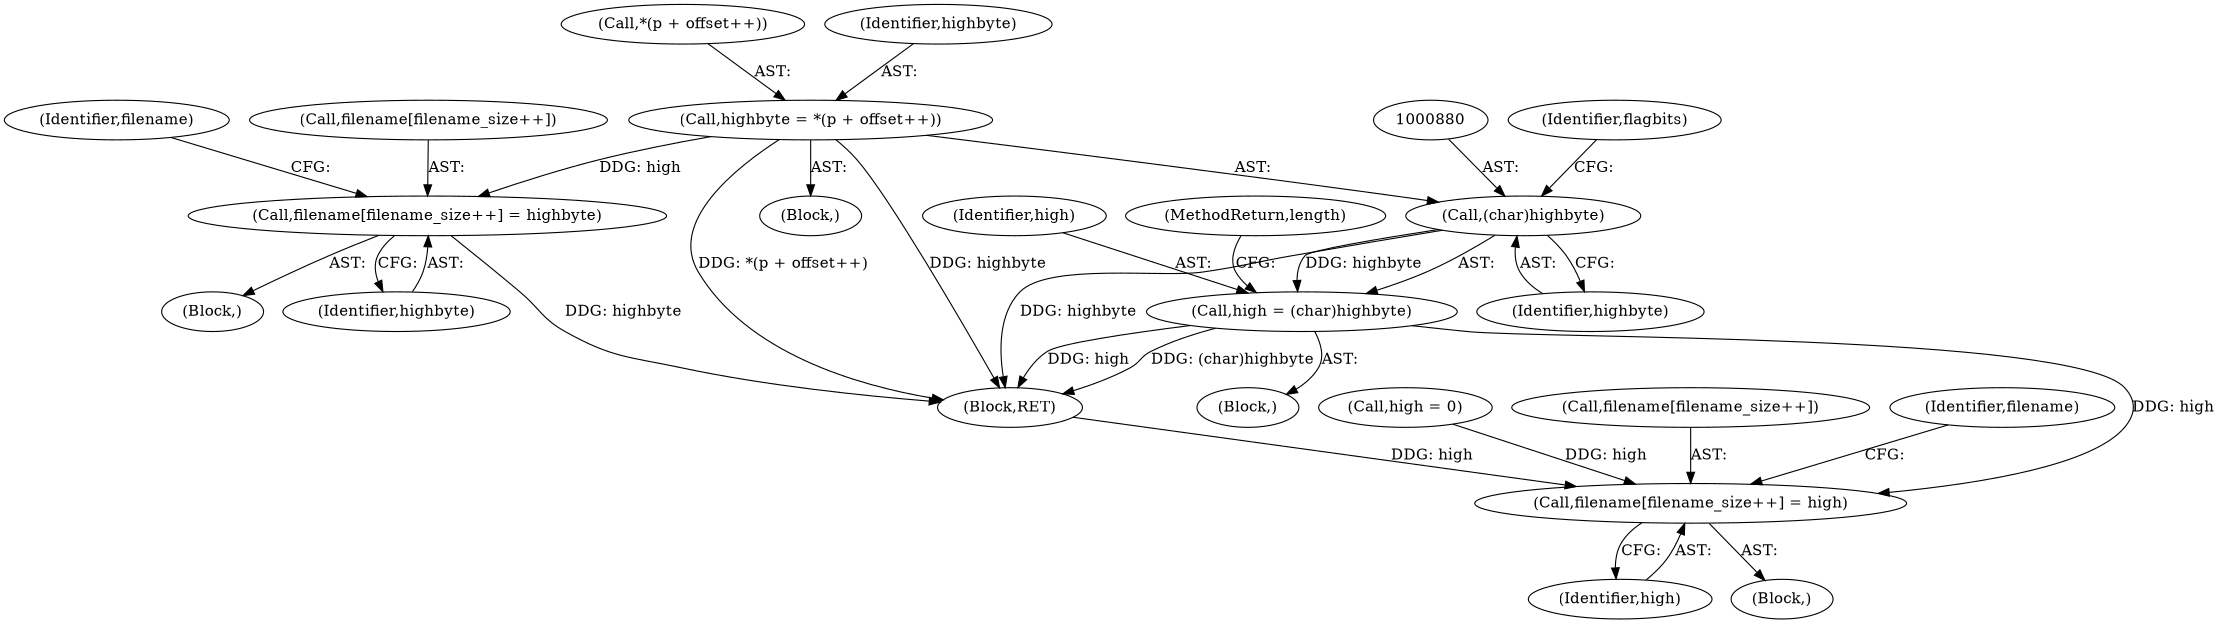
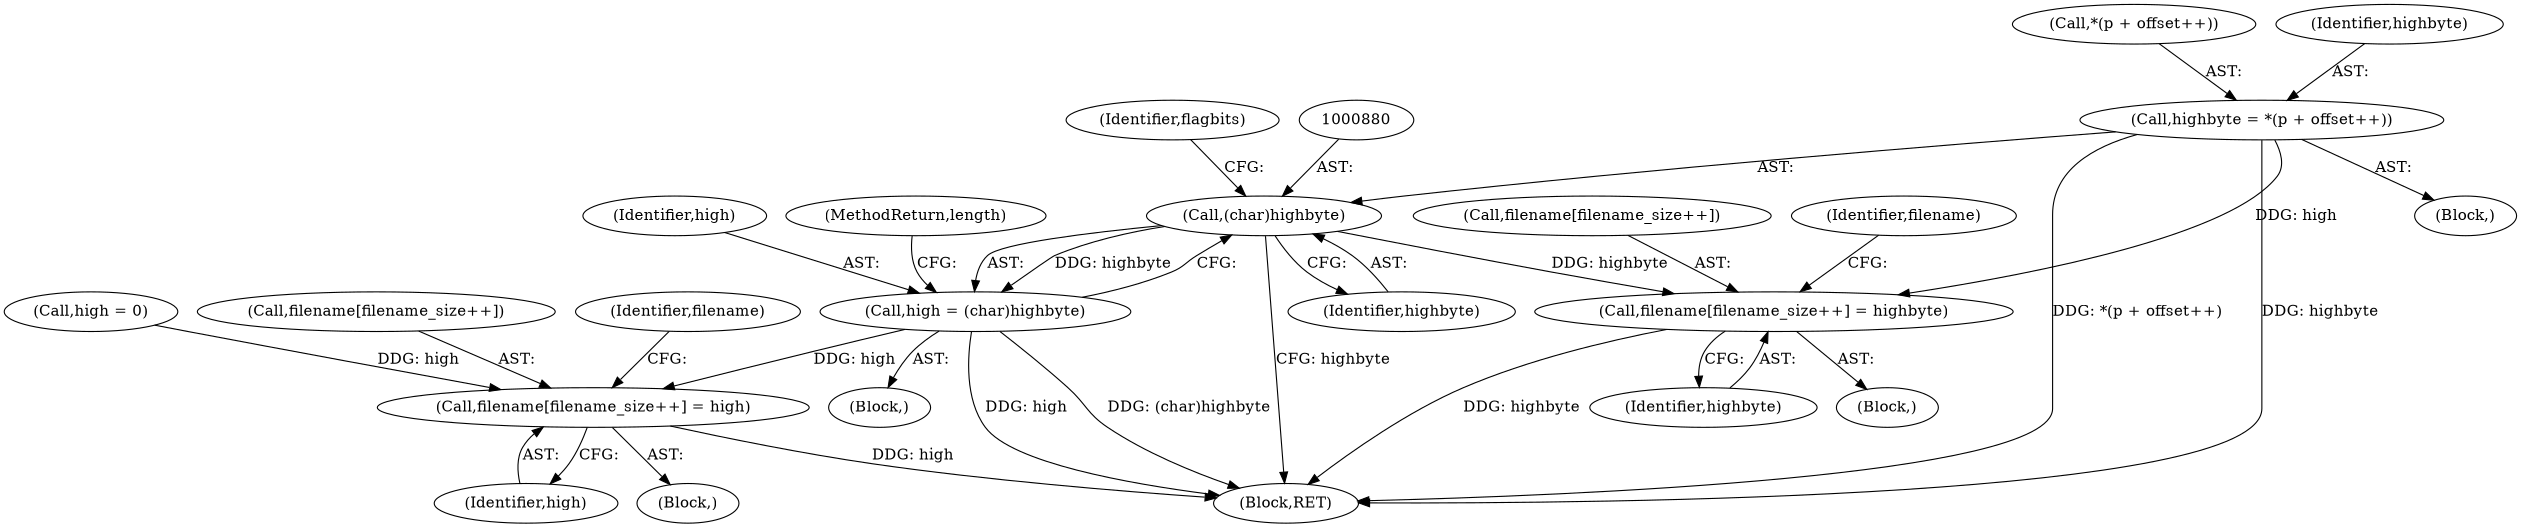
none -> (1500, 263)
none -> (1156, 278)
(1078, 312) -> (1333, 360)
(1319, 451) -> (936, 472)
